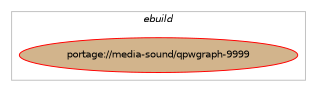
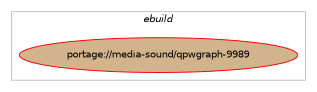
(159, 55) -> (159, 55)
